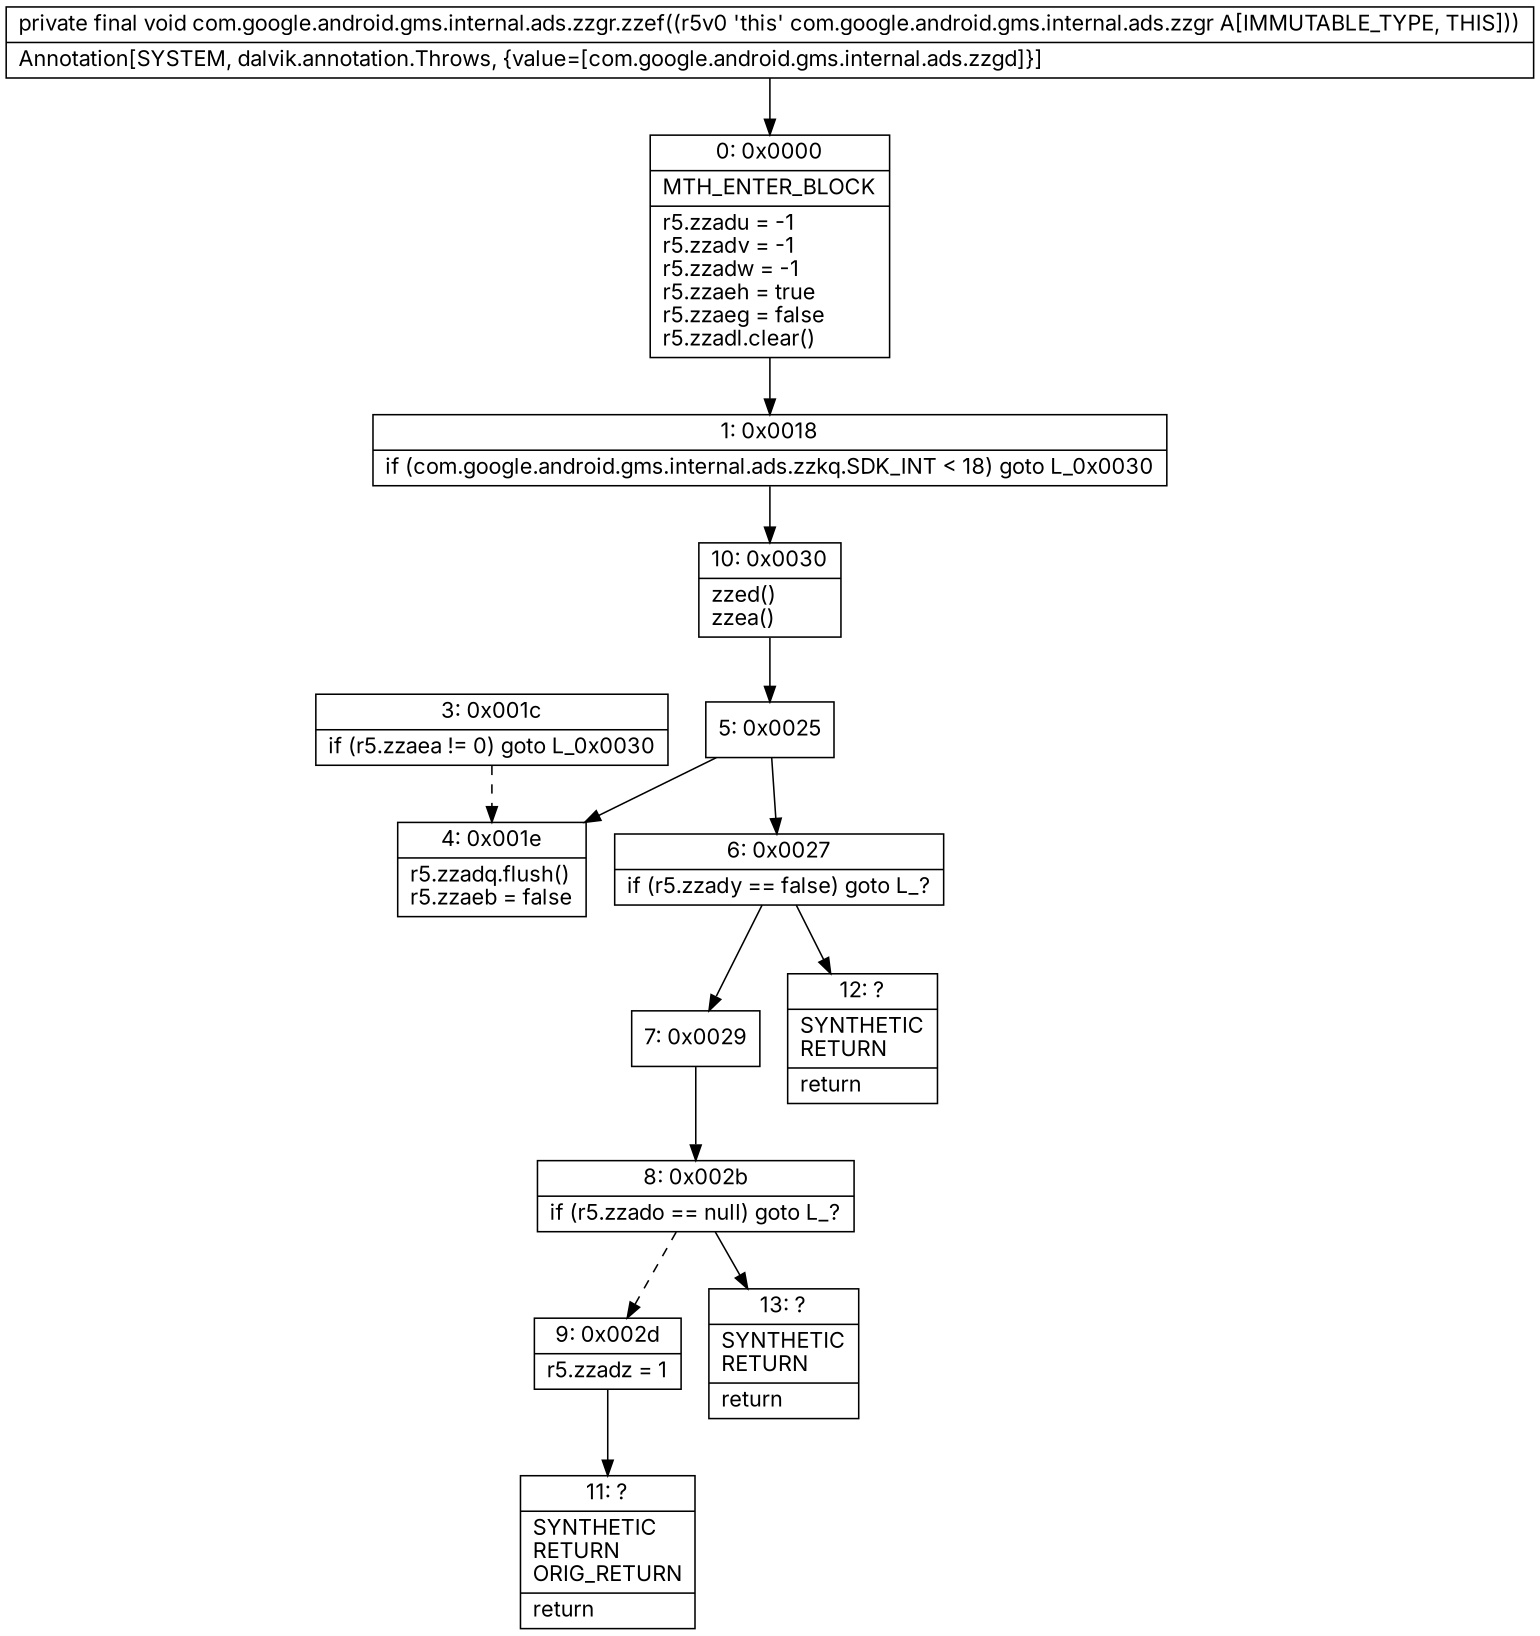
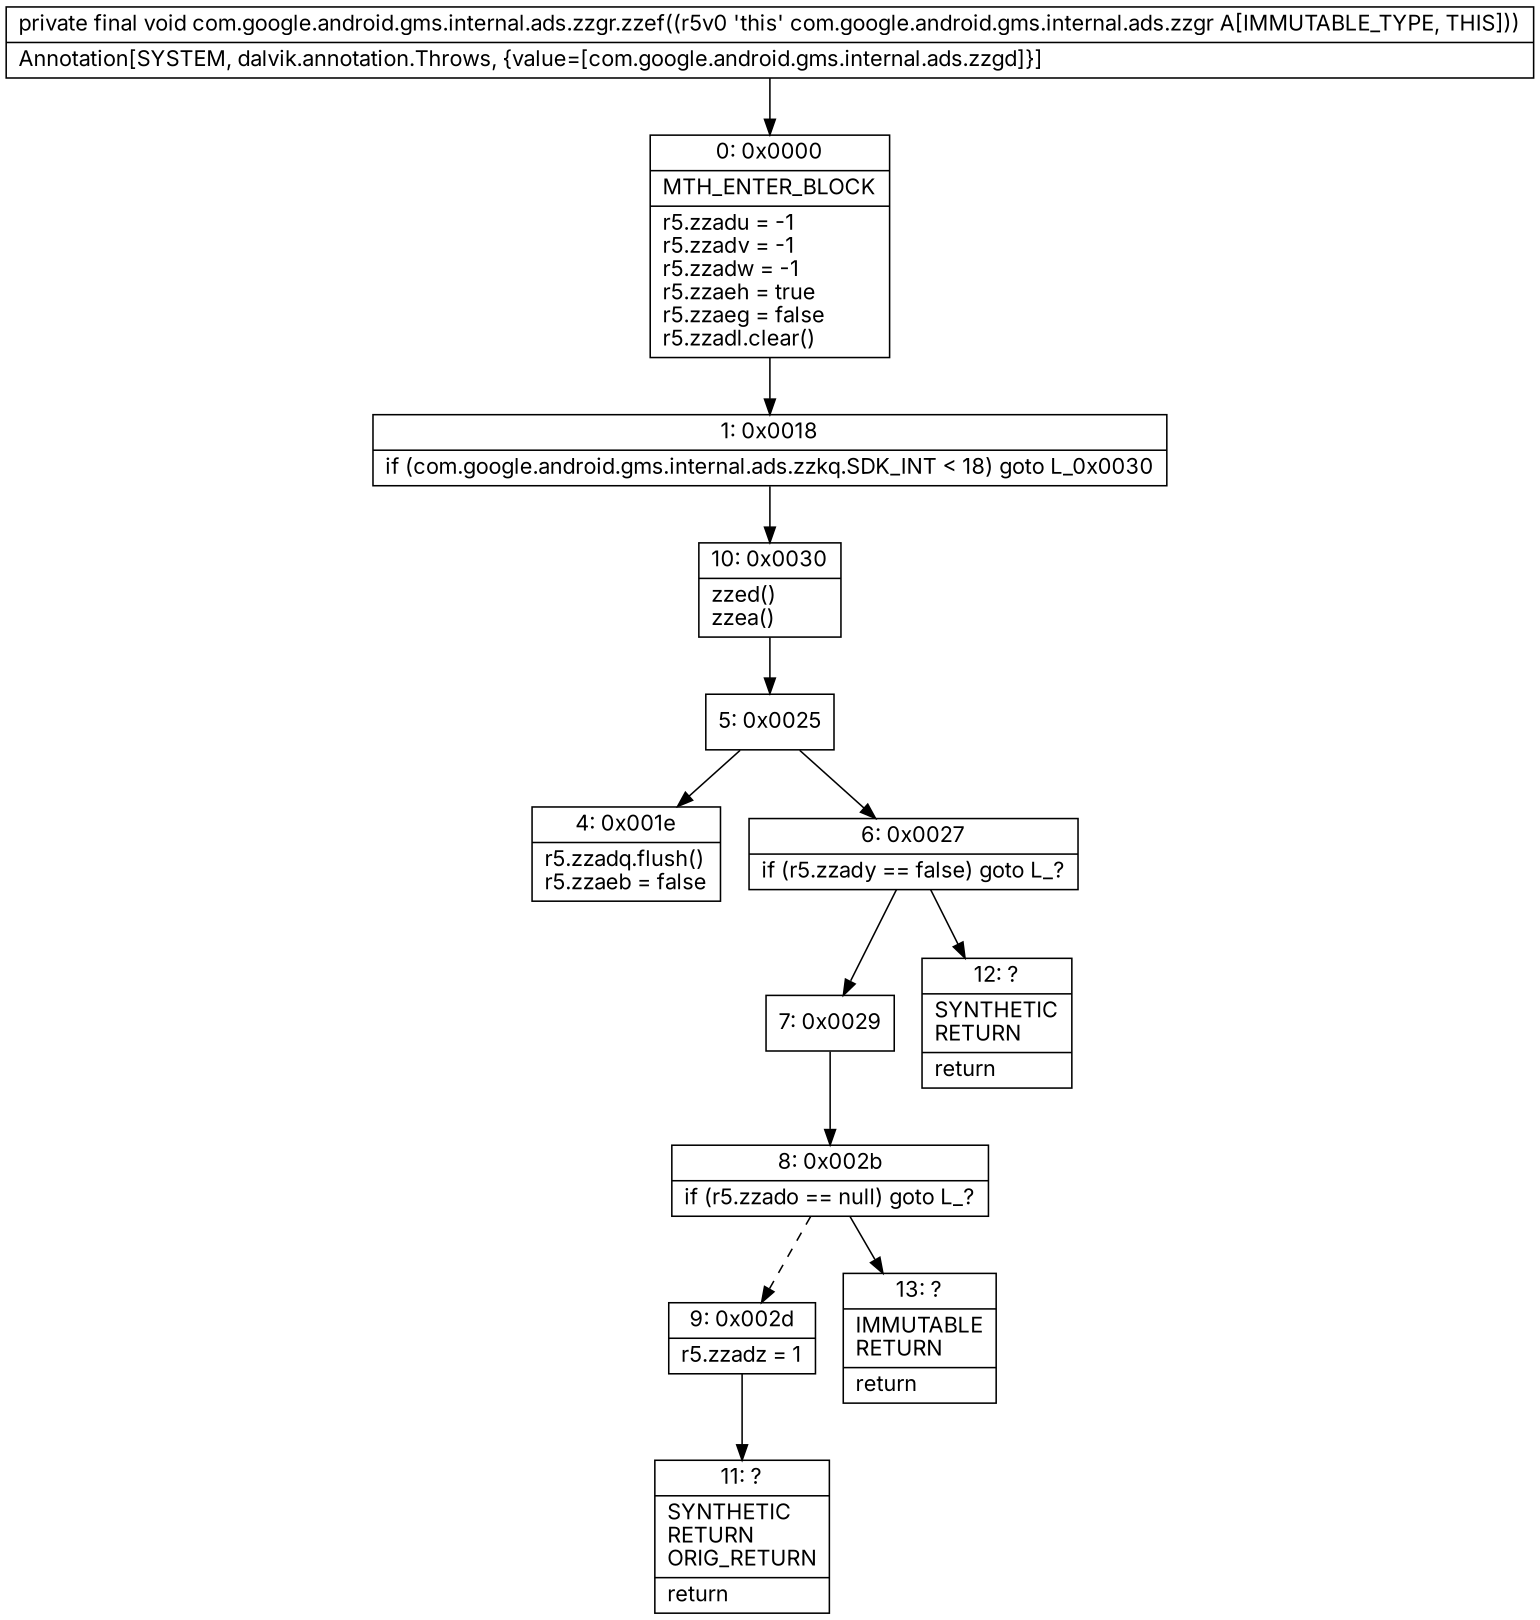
(492, 730) -> none
(784, 1341) -> (920, 1326)
